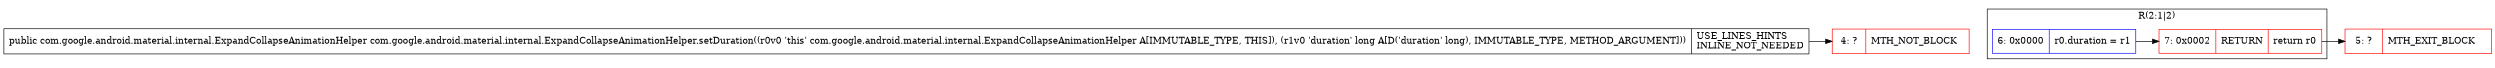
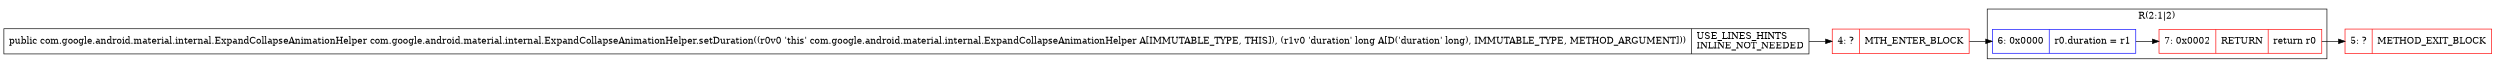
(1914, 41) -> (1914, 41)
none -> (1978, 41)
(2432, 41) -> (2432, 41)
